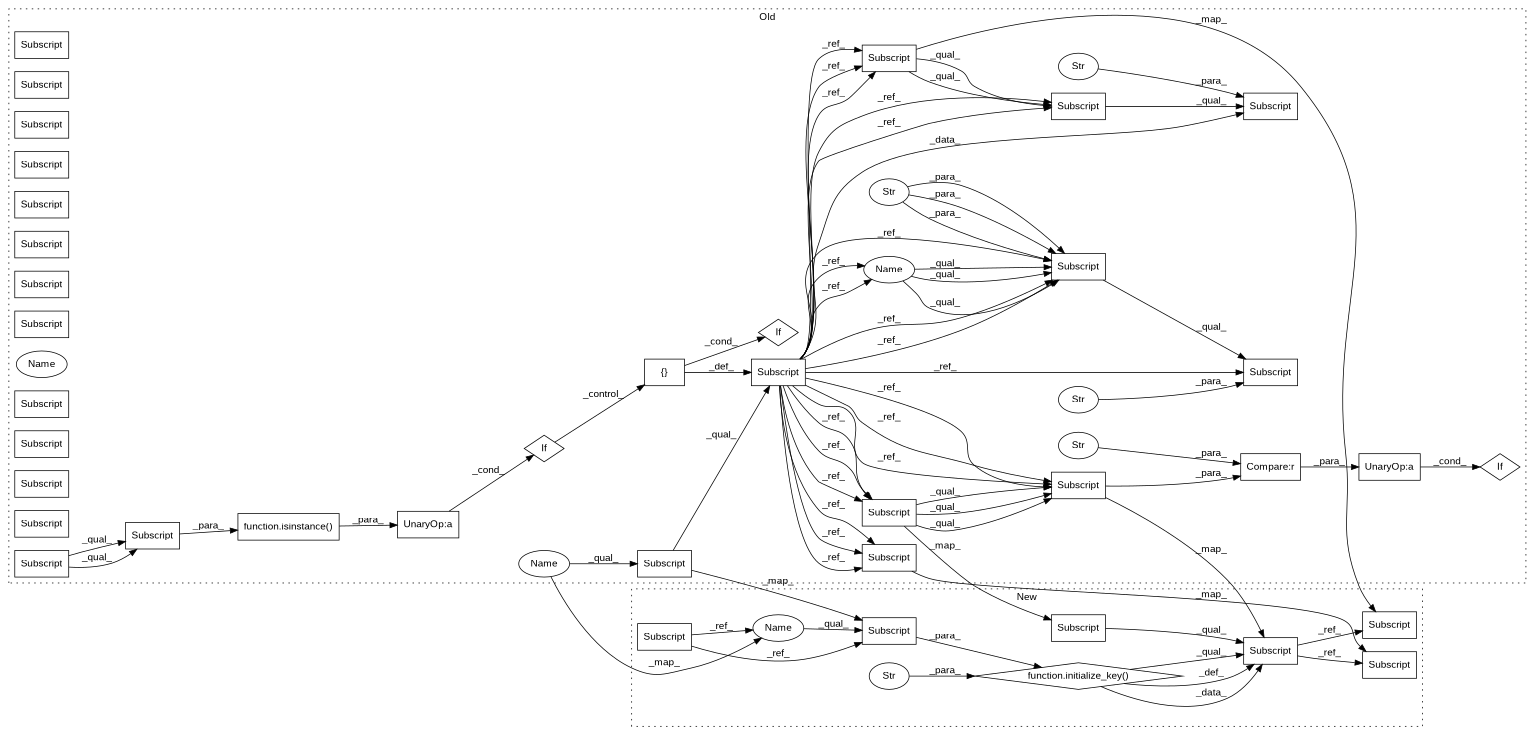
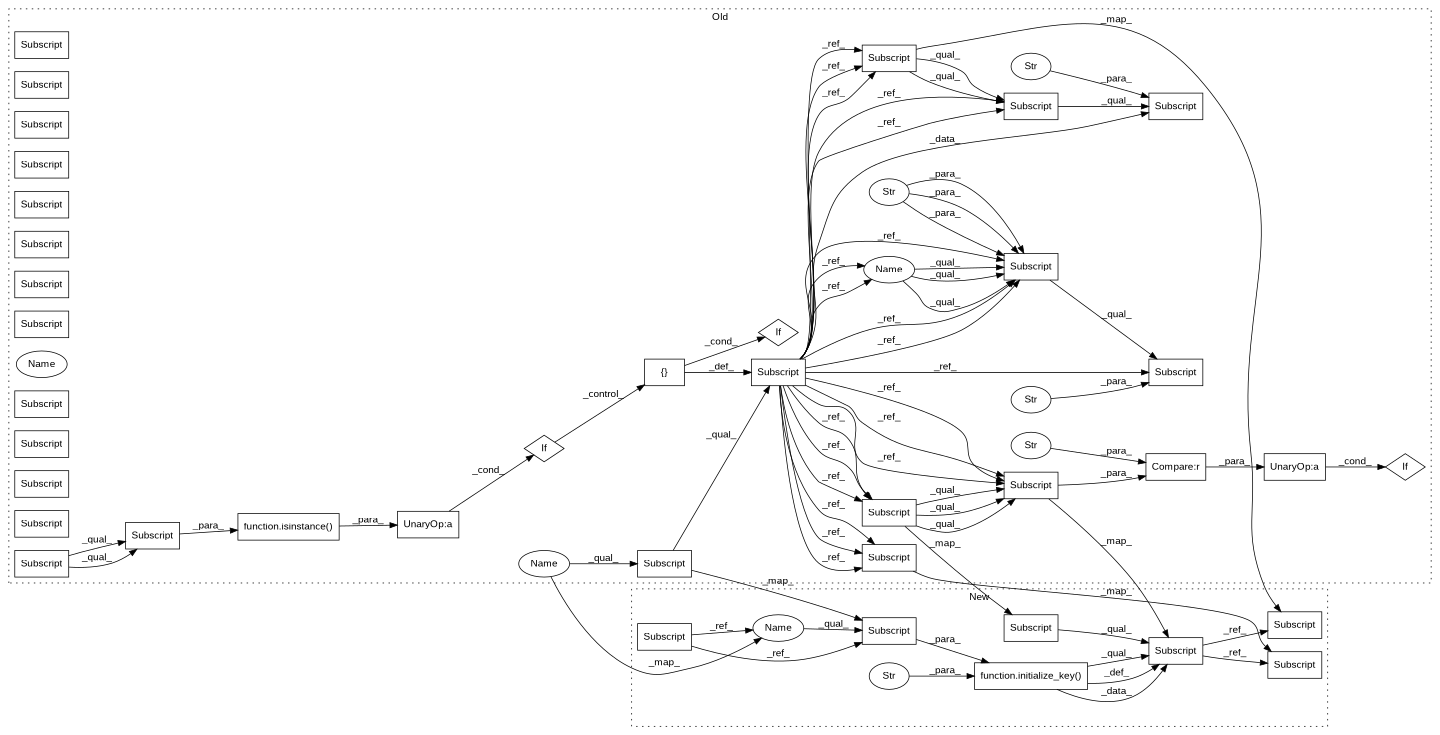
(1078, 676) -> (1031, 676)
